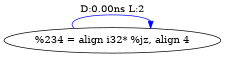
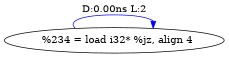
(112, 40) -> (114, 40)
